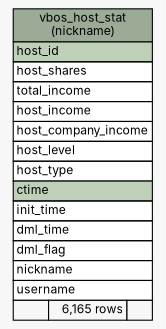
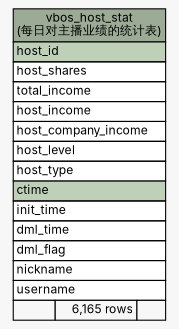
(83, 31) -> (89, 31)
